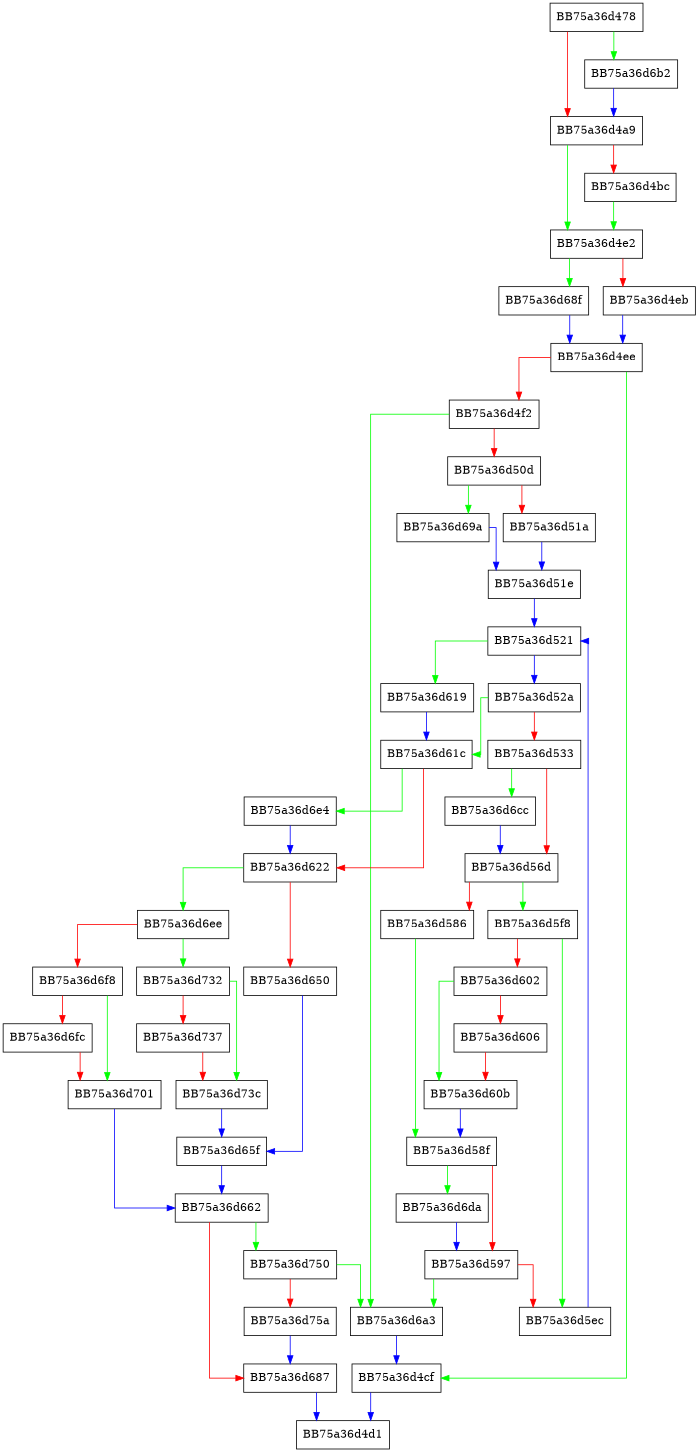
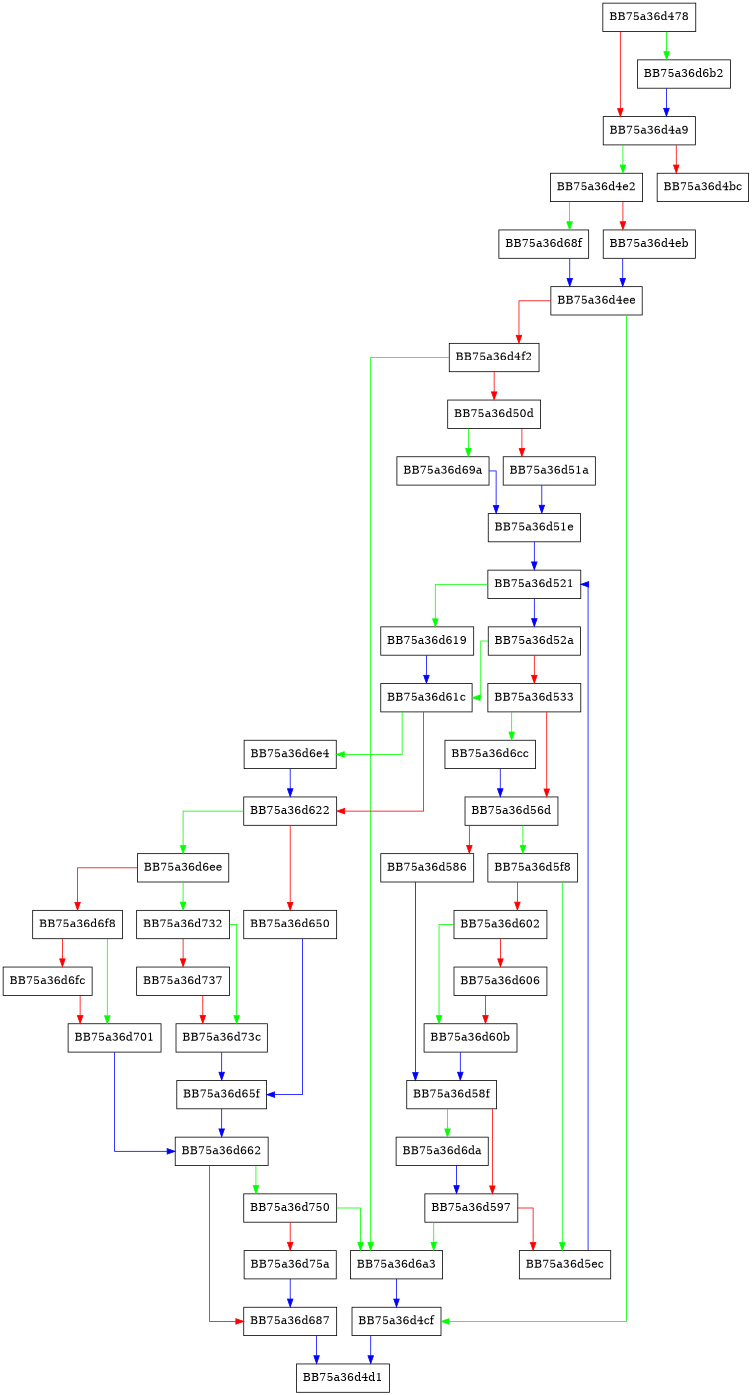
(614, 212) -> none
(415, 1034) -> (415, 977)
